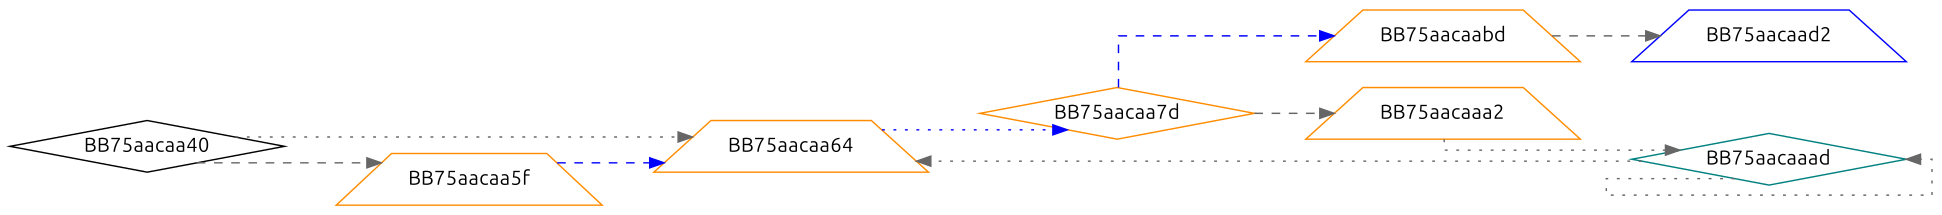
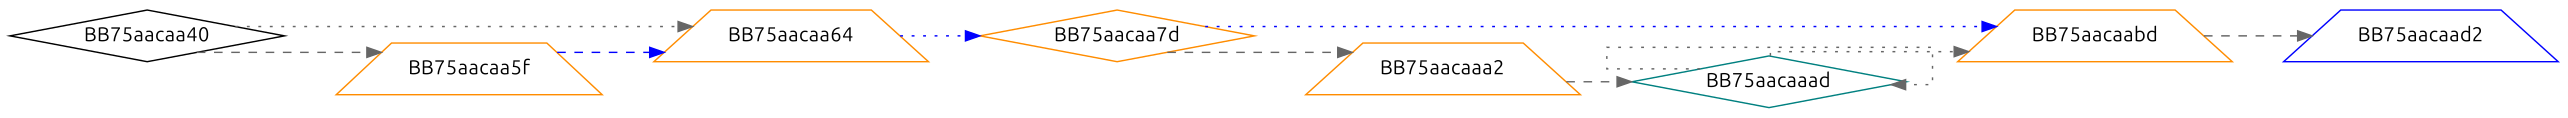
(1193, 36) -> (1594, 27)
(1549, 150) -> (1592, 82)
(1286, 161) -> (1860, 52)
